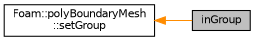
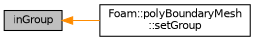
(179, 21) -> (86, 21)
